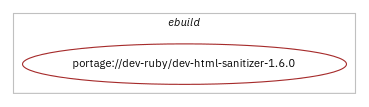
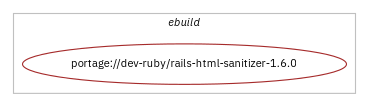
(184, 64) -> (184, 64)
